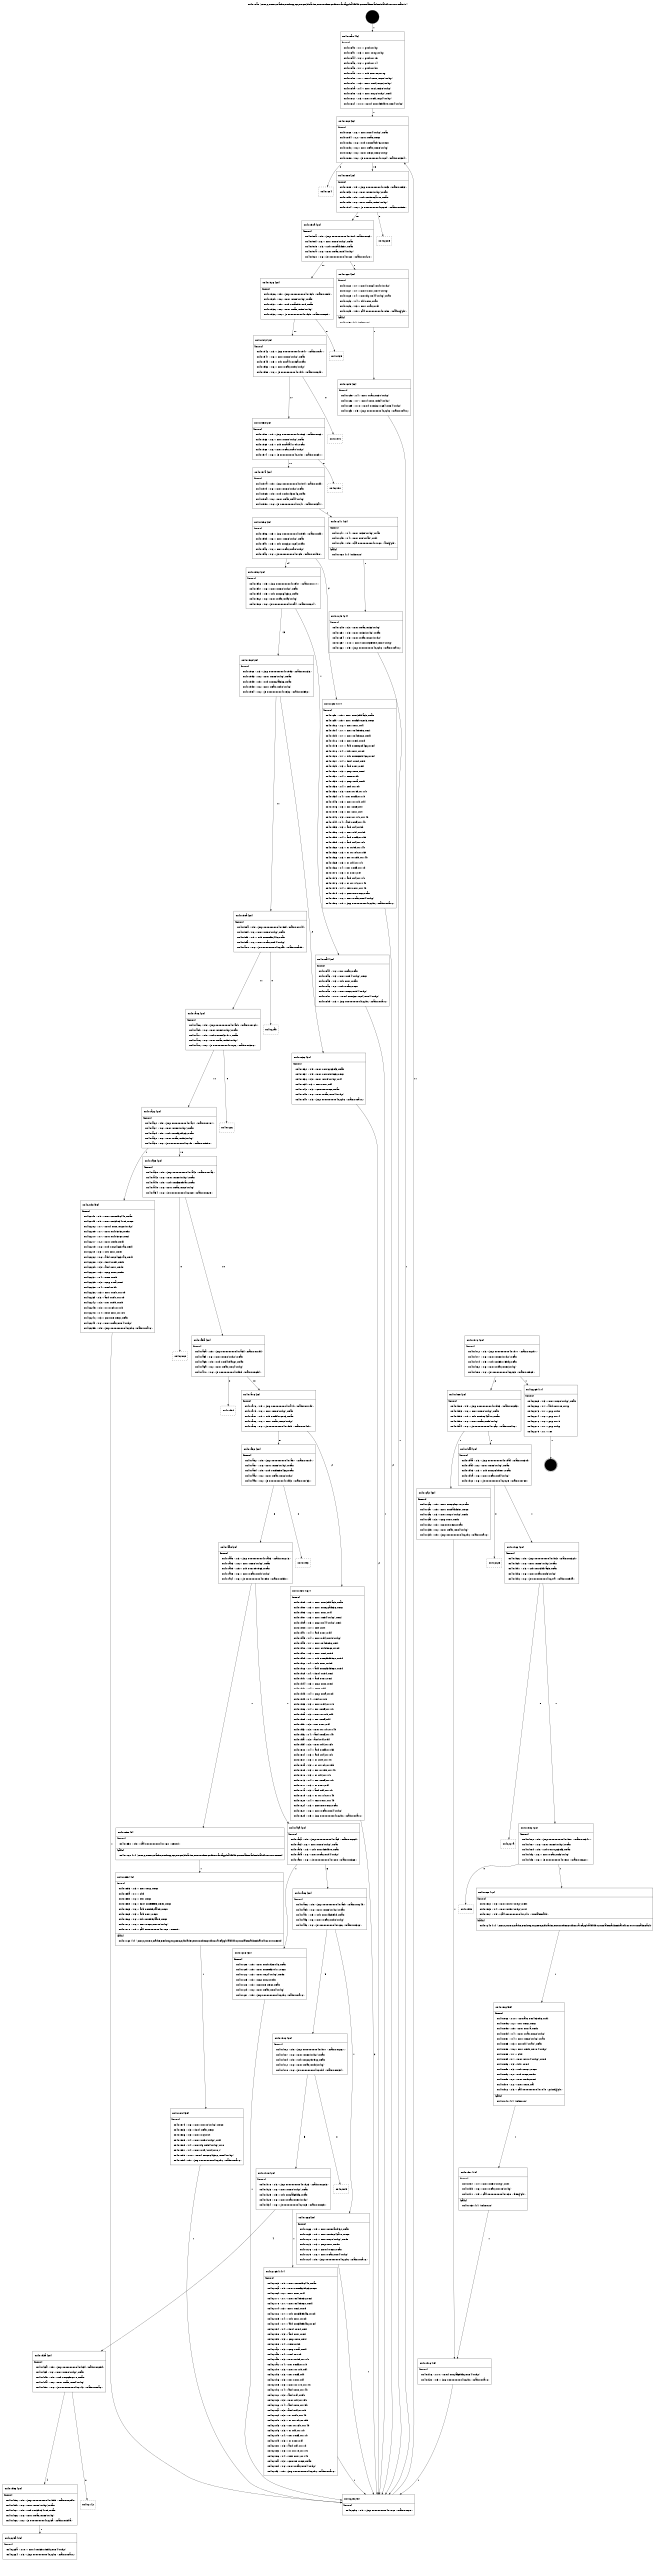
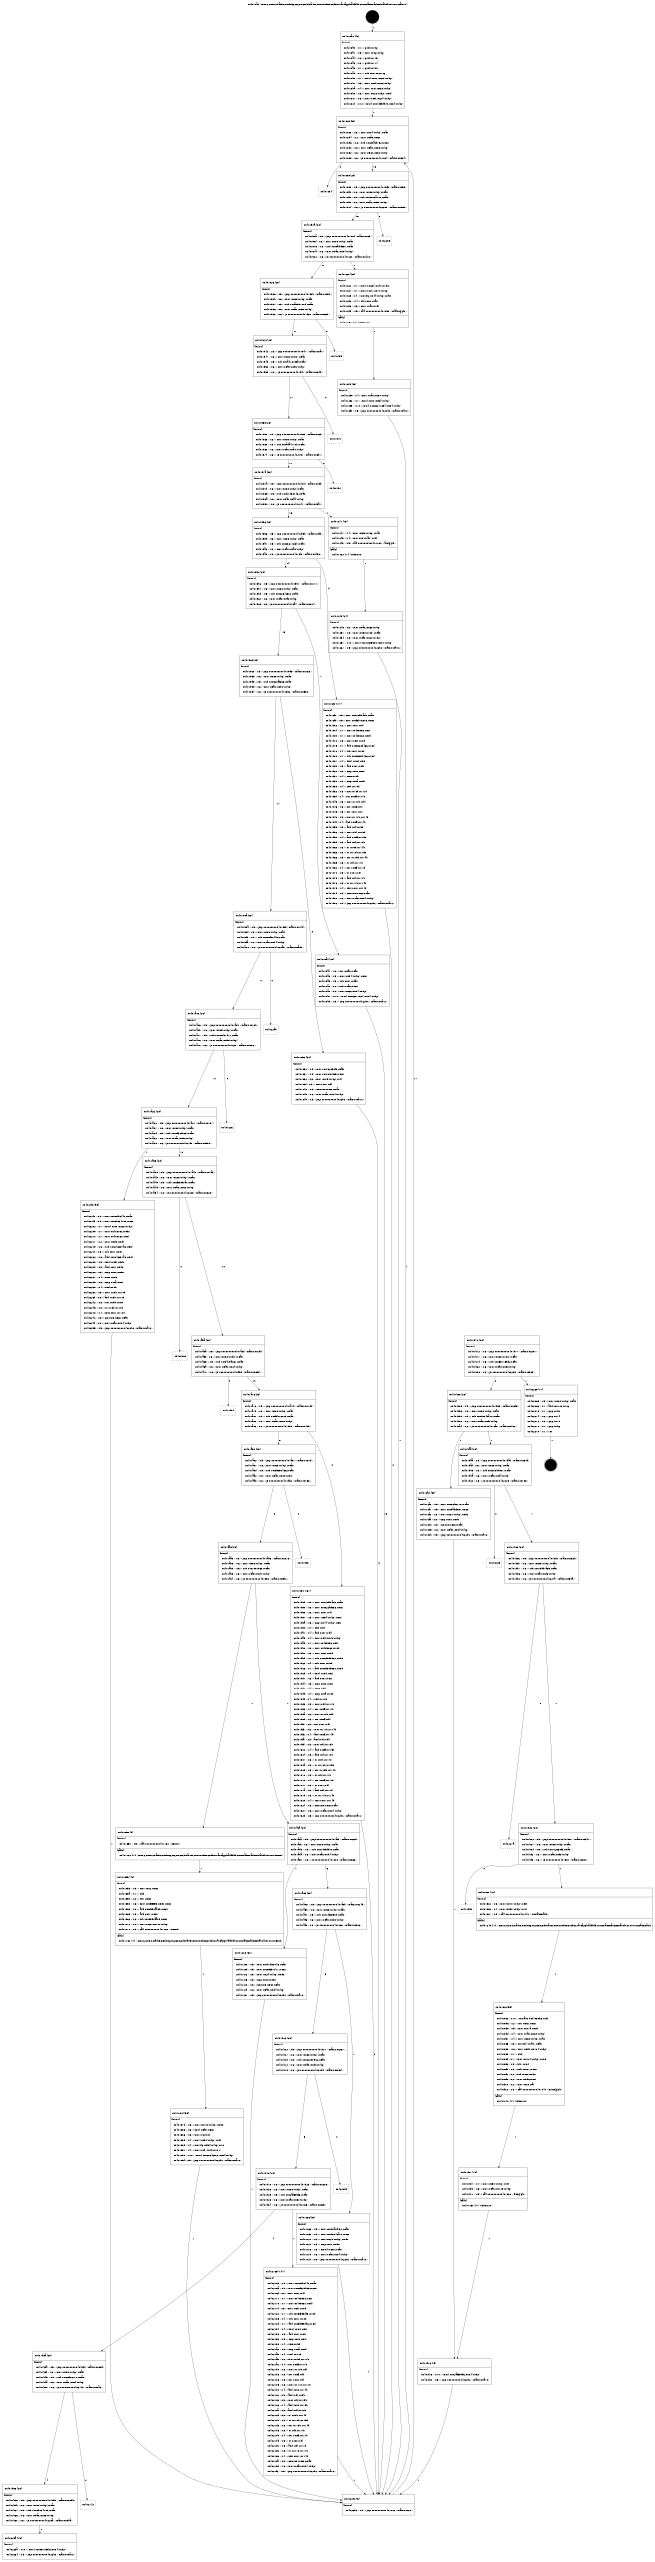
none -> (289, 512)
(385, 1514) -> (385, 1514)
